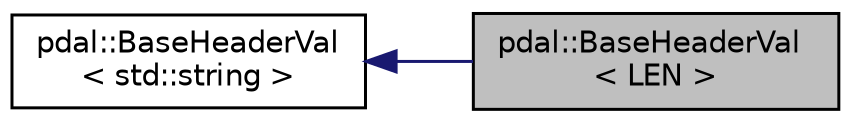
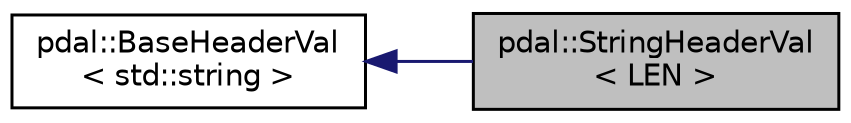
(656, 61) -> (656, 61)
